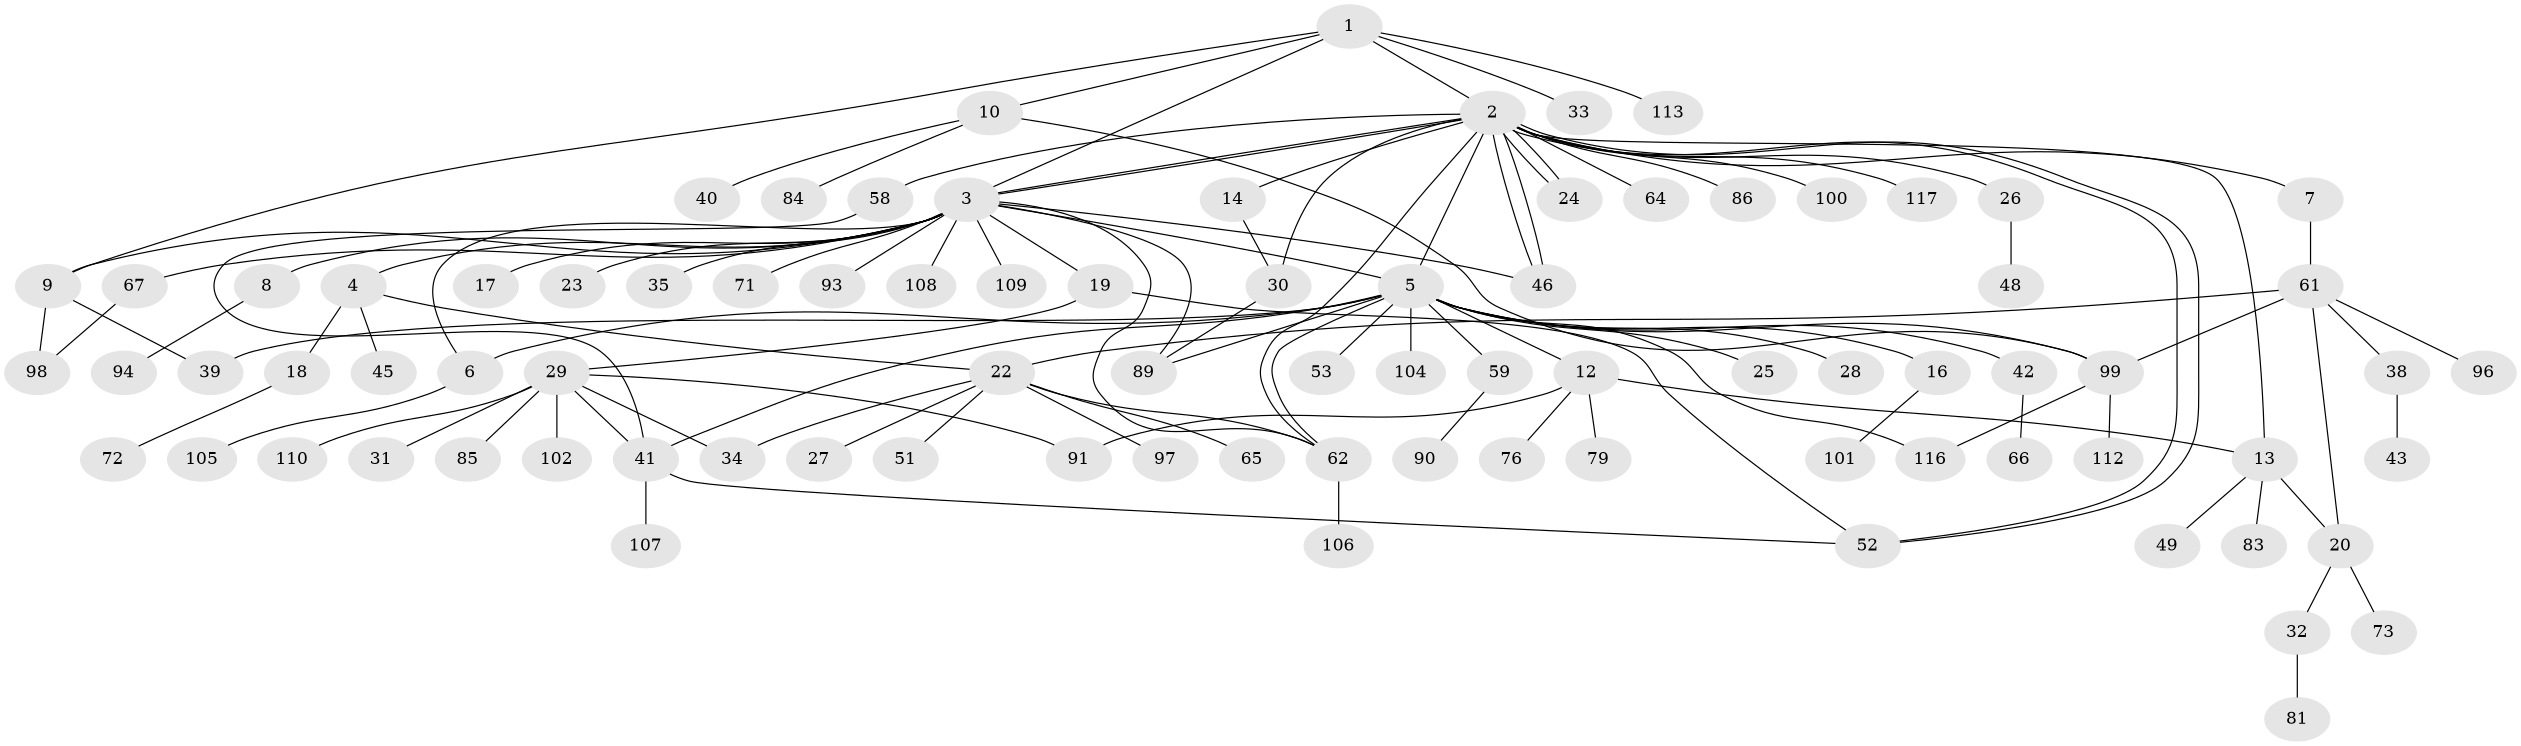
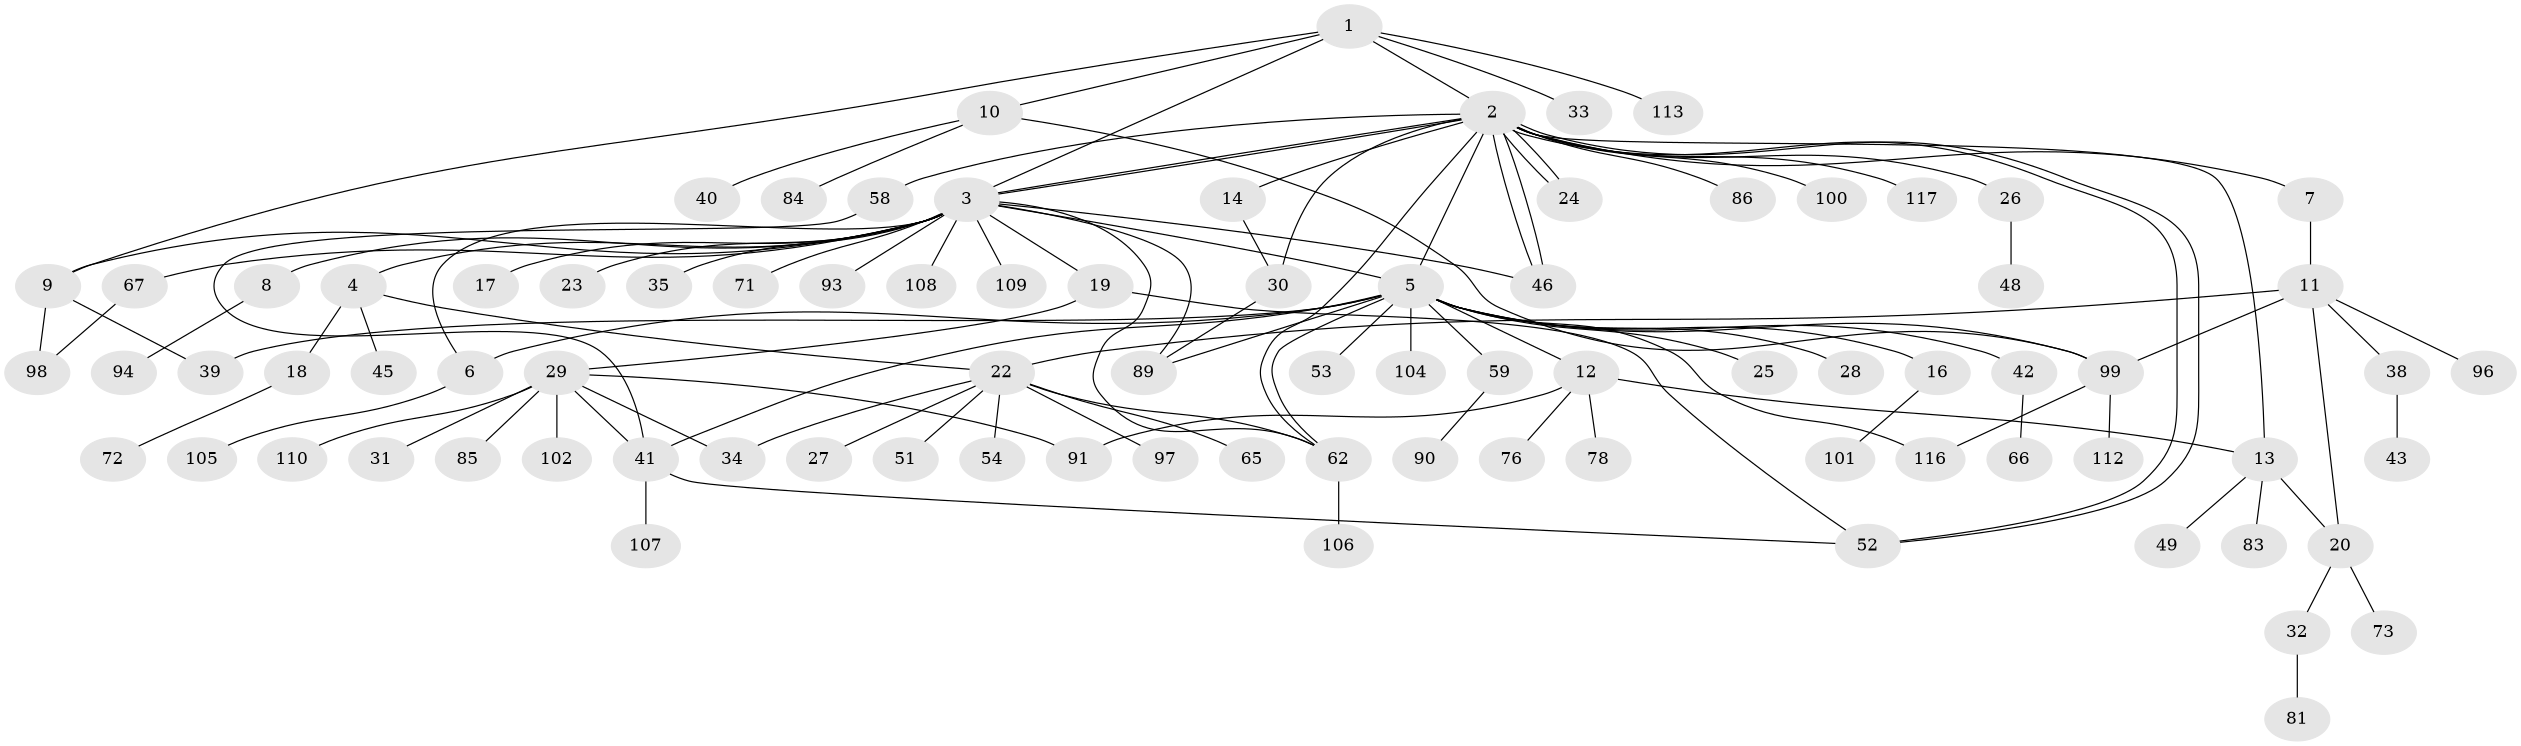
(1656, 200) -> none
(2311, 286) -> (2311, 286)
none -> (992, 459)
(1598, 459) -> (1598, 459)
